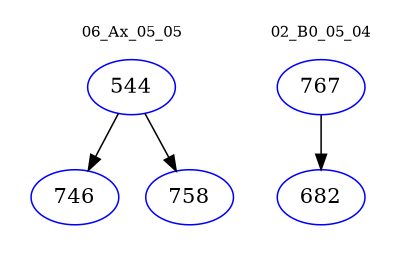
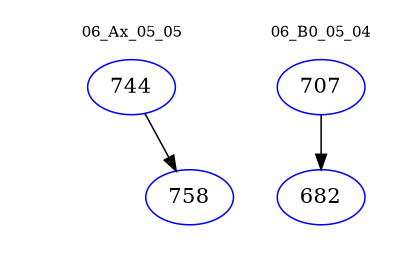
(321, 33) -> (321, 33)
(132, 87) -> (132, 87)
(321, 87) -> (321, 87)
(75, 197) -> none
